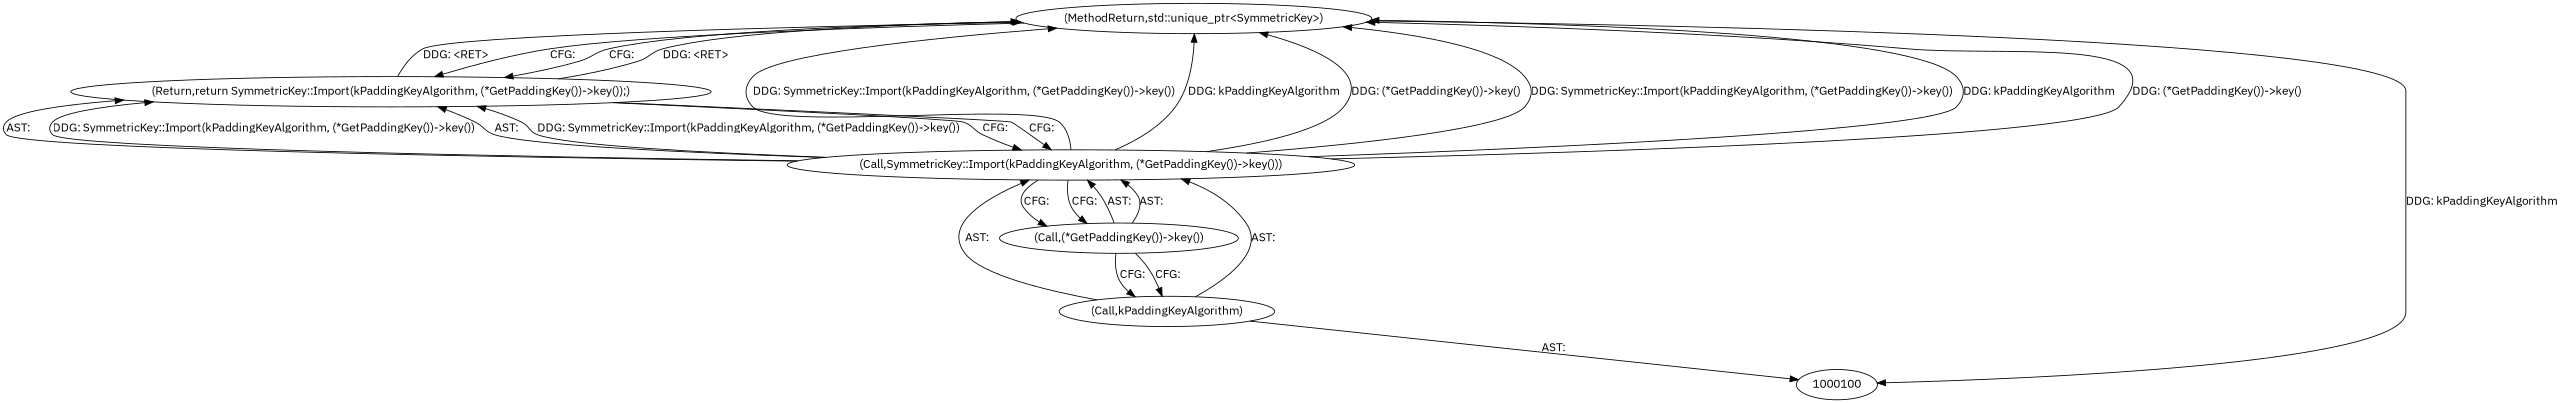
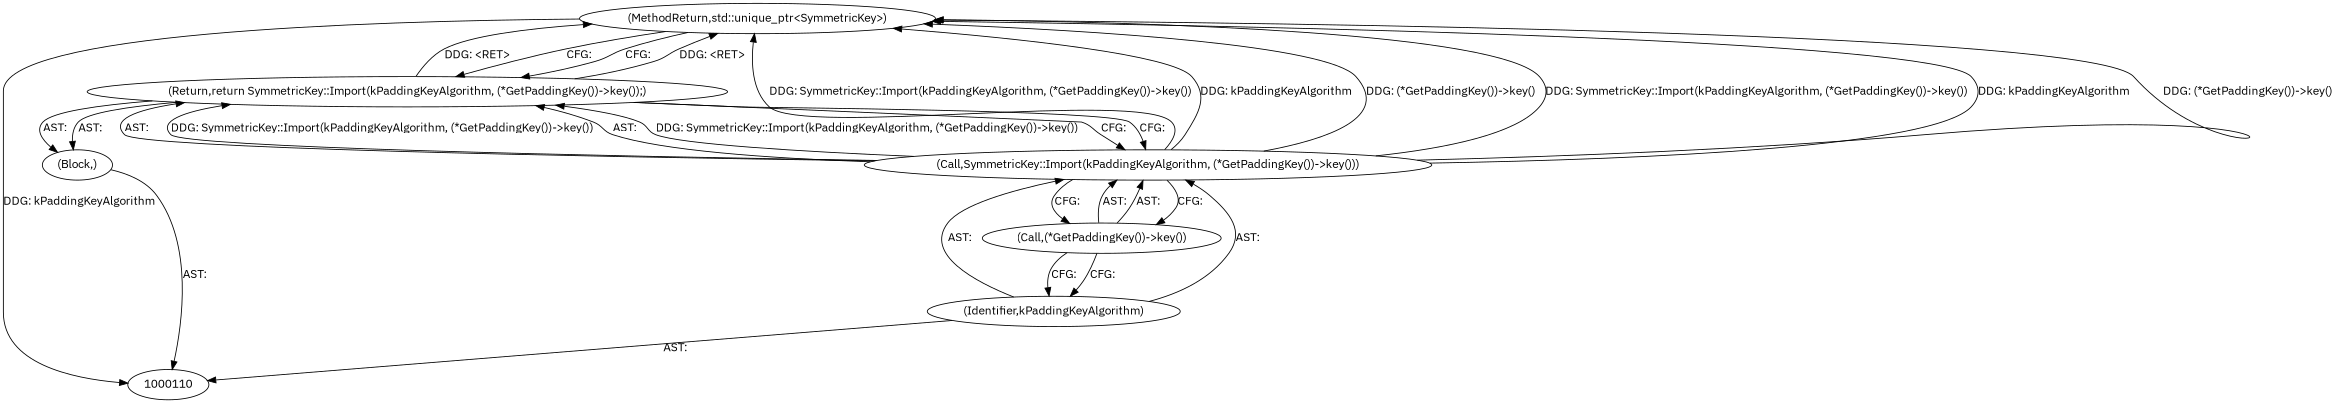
none -> (77, 165)
(1167, 311) -> (1054, 311)
(1837, 385) -> (168, 385)
